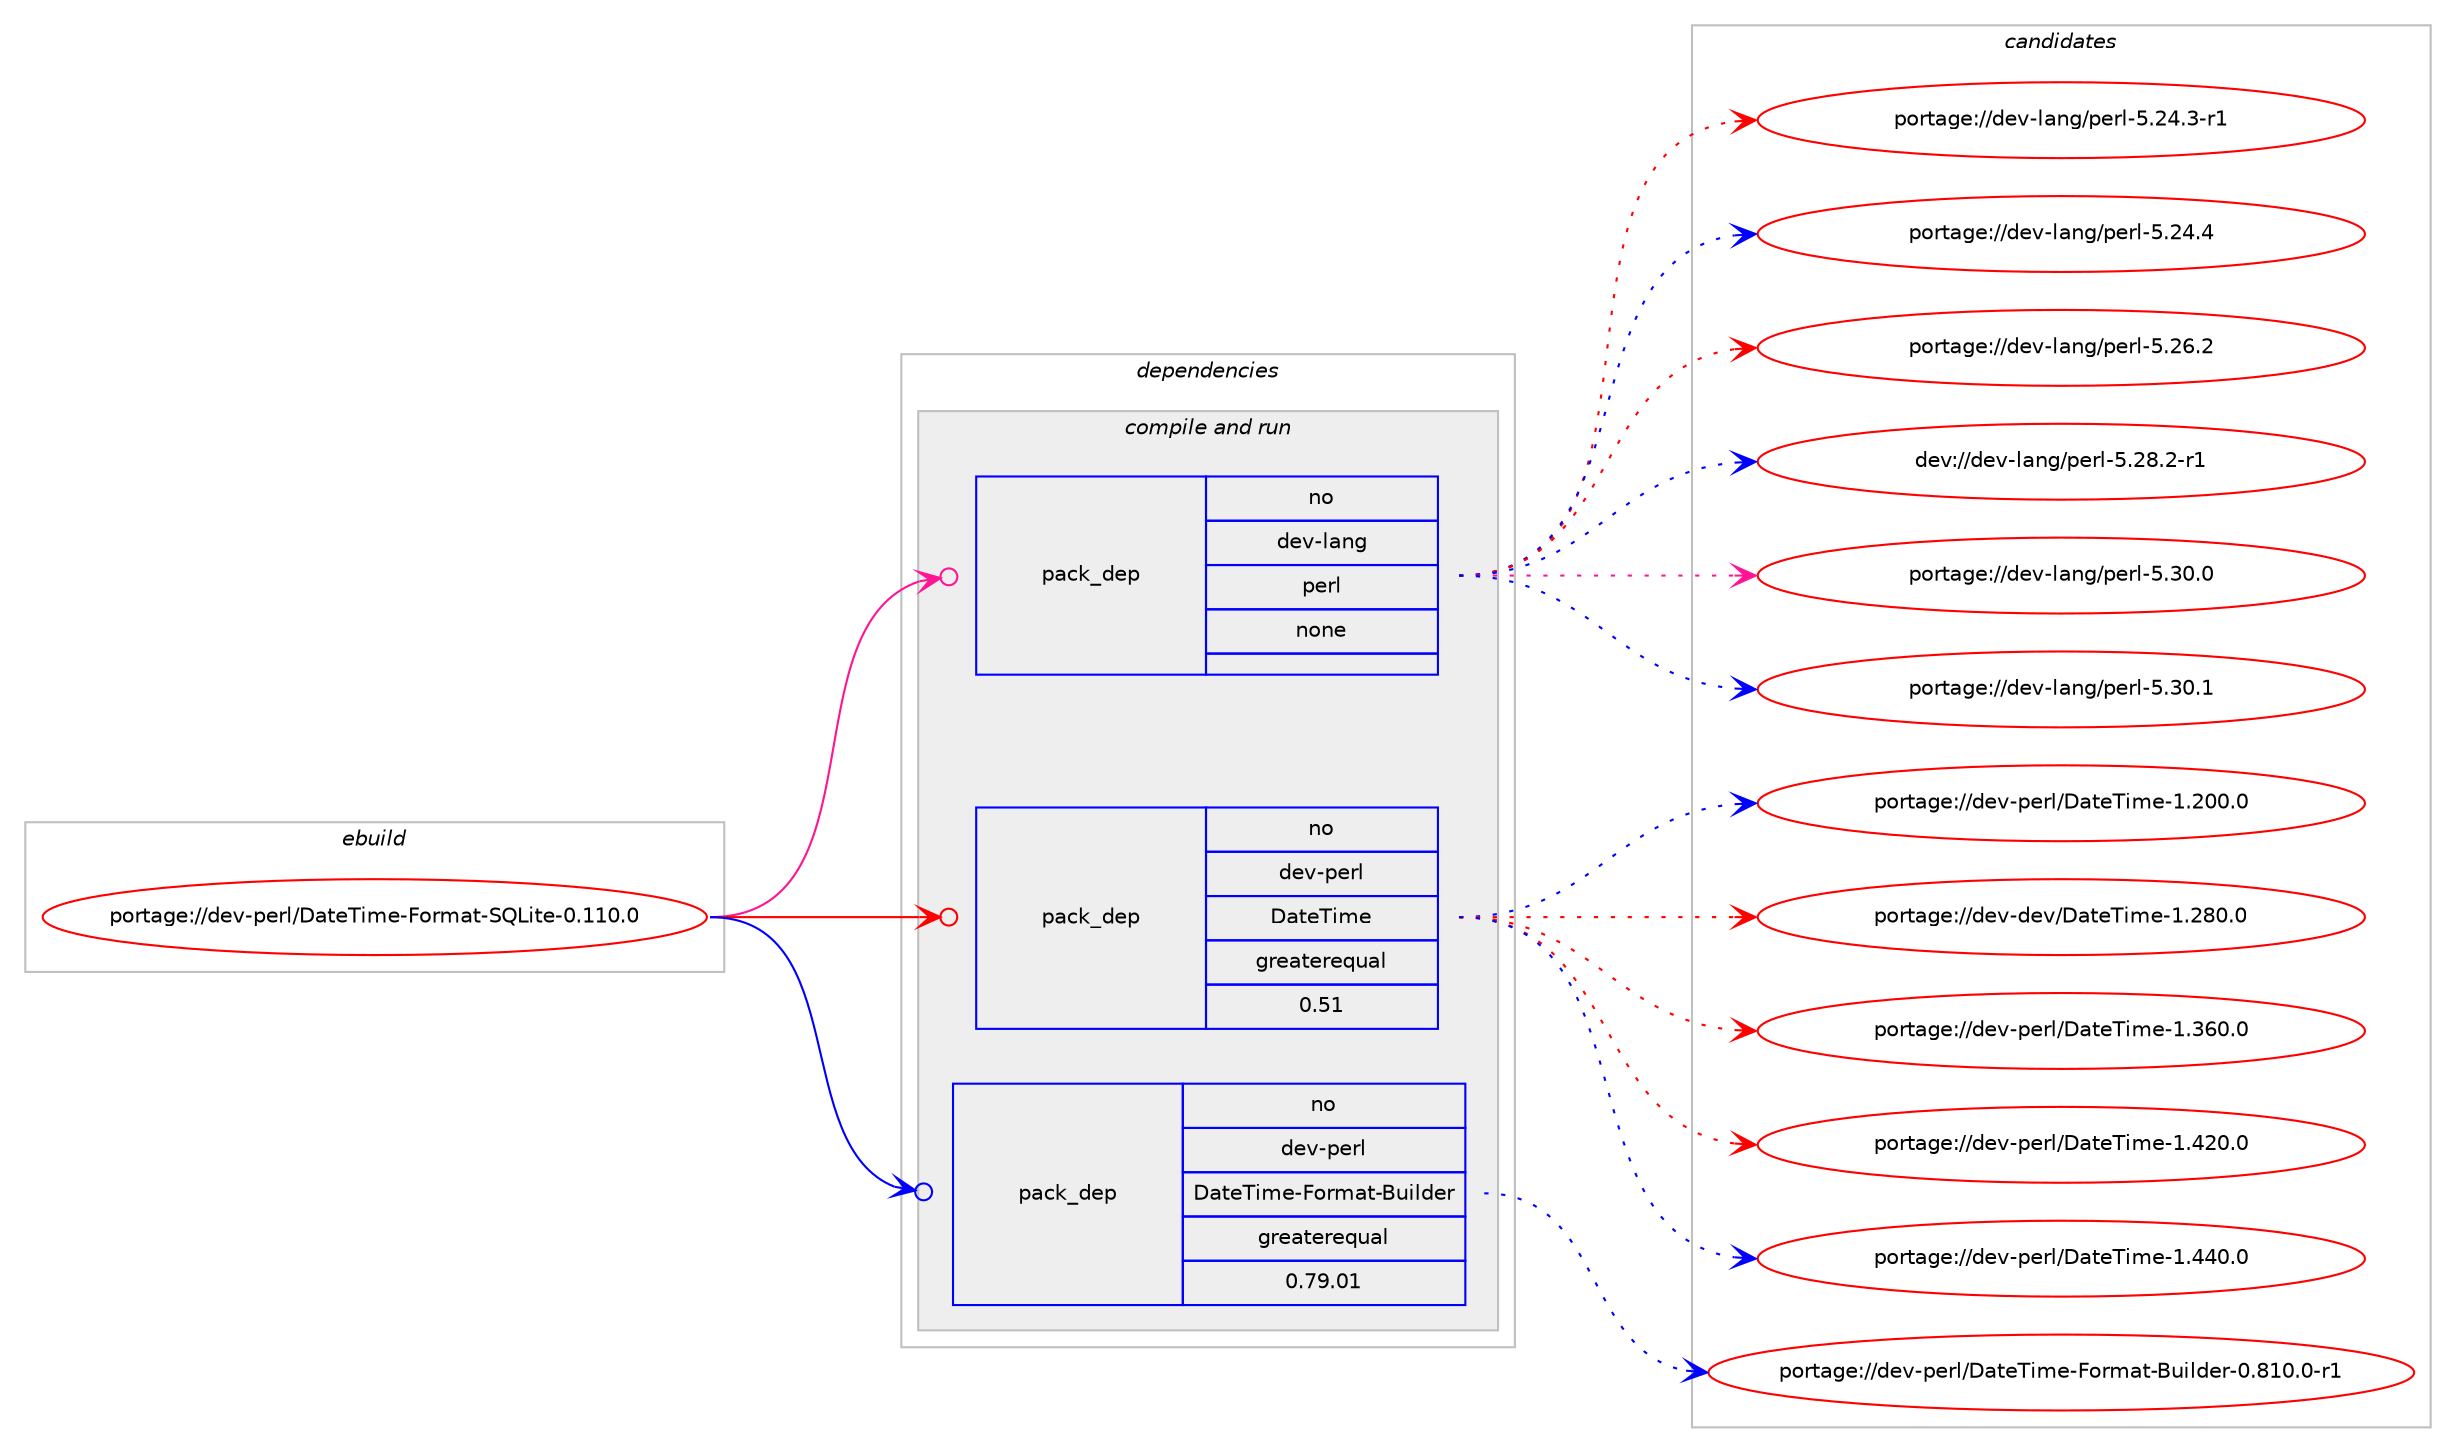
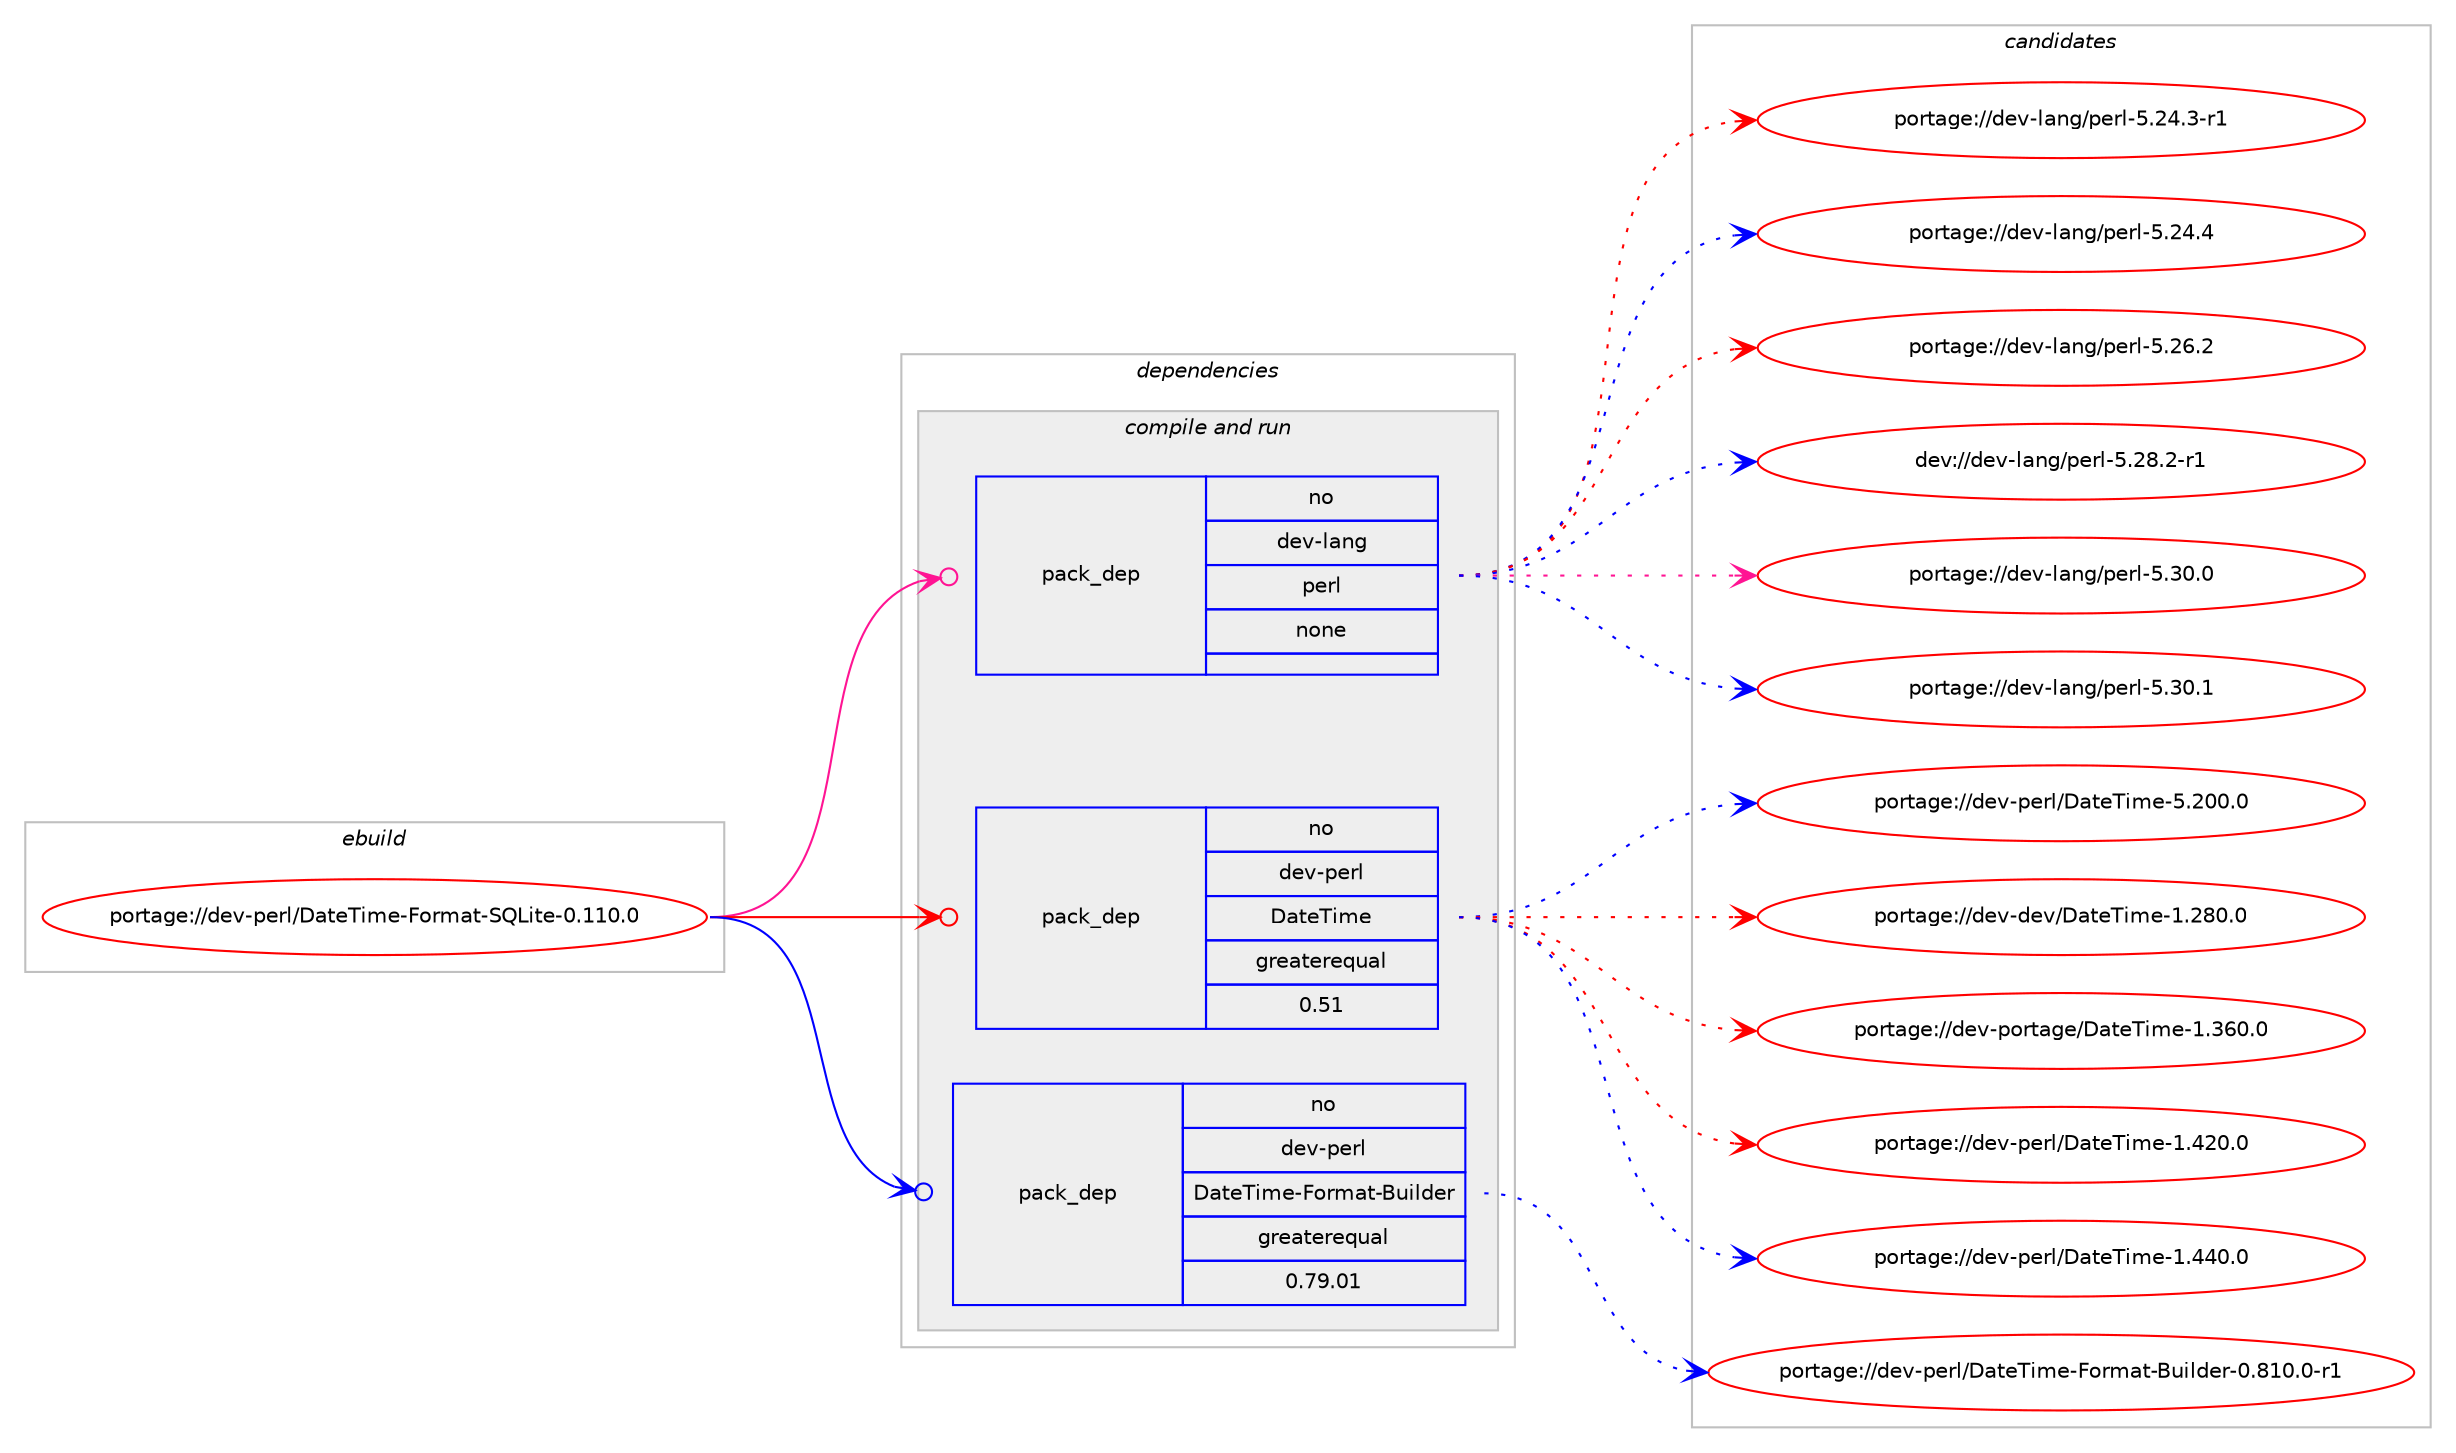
(2061, 803) -> (2061, 803)
(2061, 1031) -> (2061, 1031)
